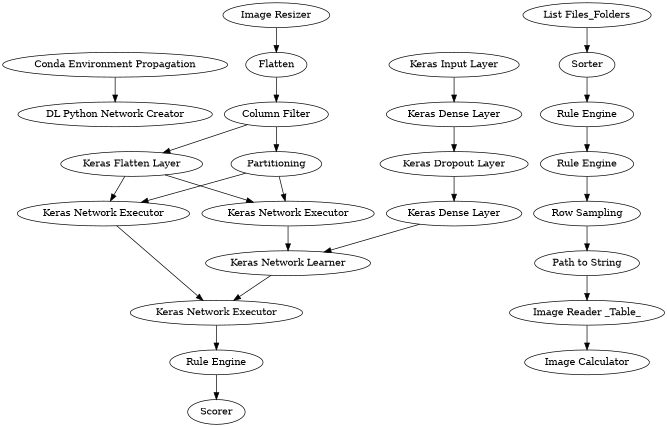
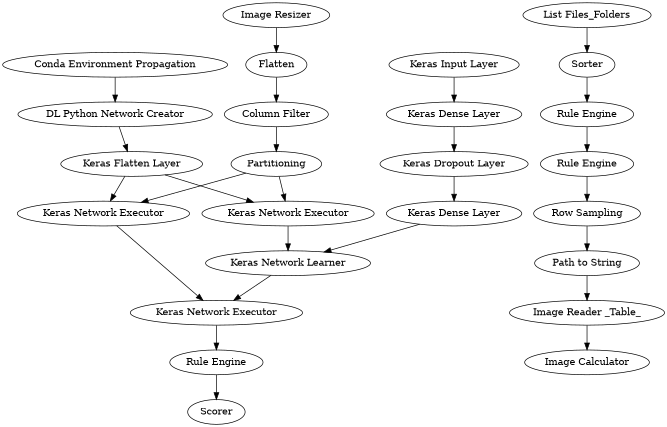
(209, 138) -> (122, 136)
